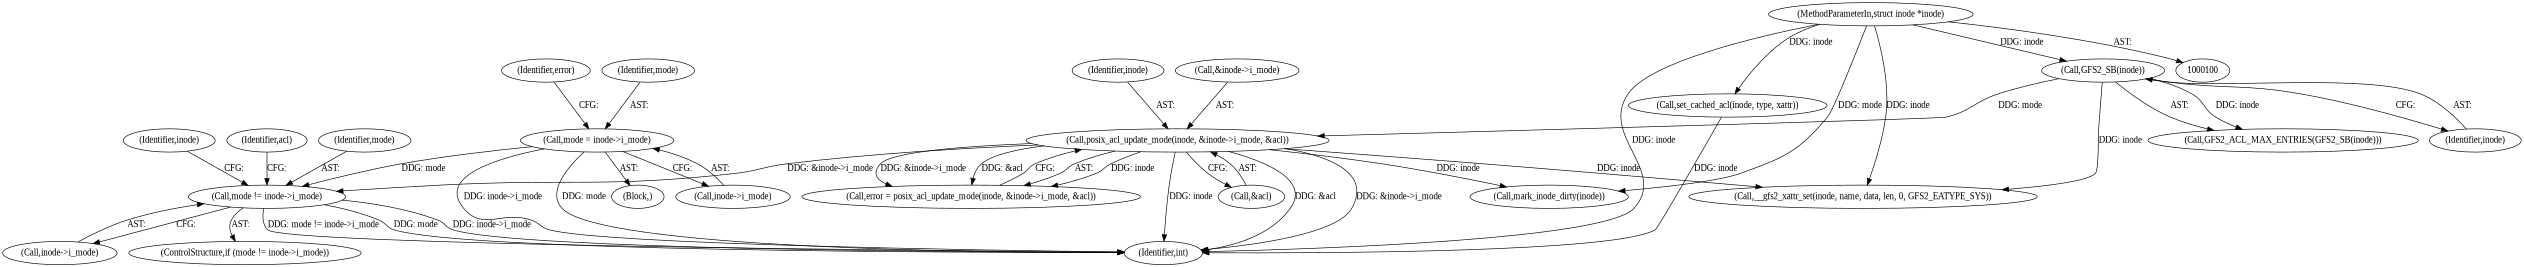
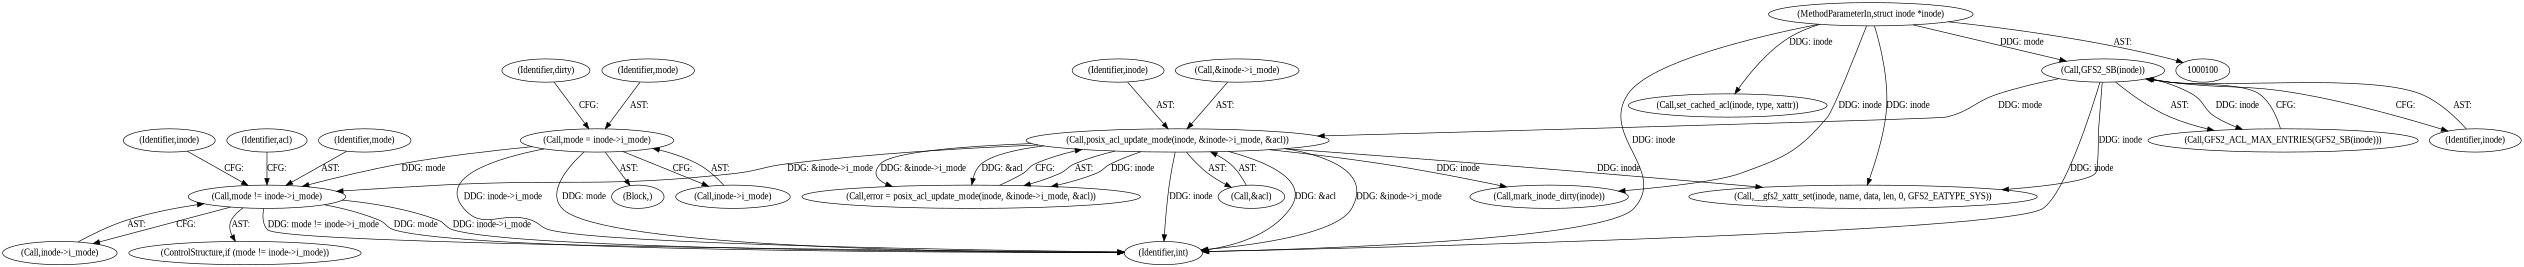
(2022, 42) -> (2022, 42)
(546, 71) -> (546, 71)
none -> (2256, 93)
(1860, 105) -> (1860, 105)
(1219, 169) -> (1219, 169)
(1498, 248) -> (1696, 237)
